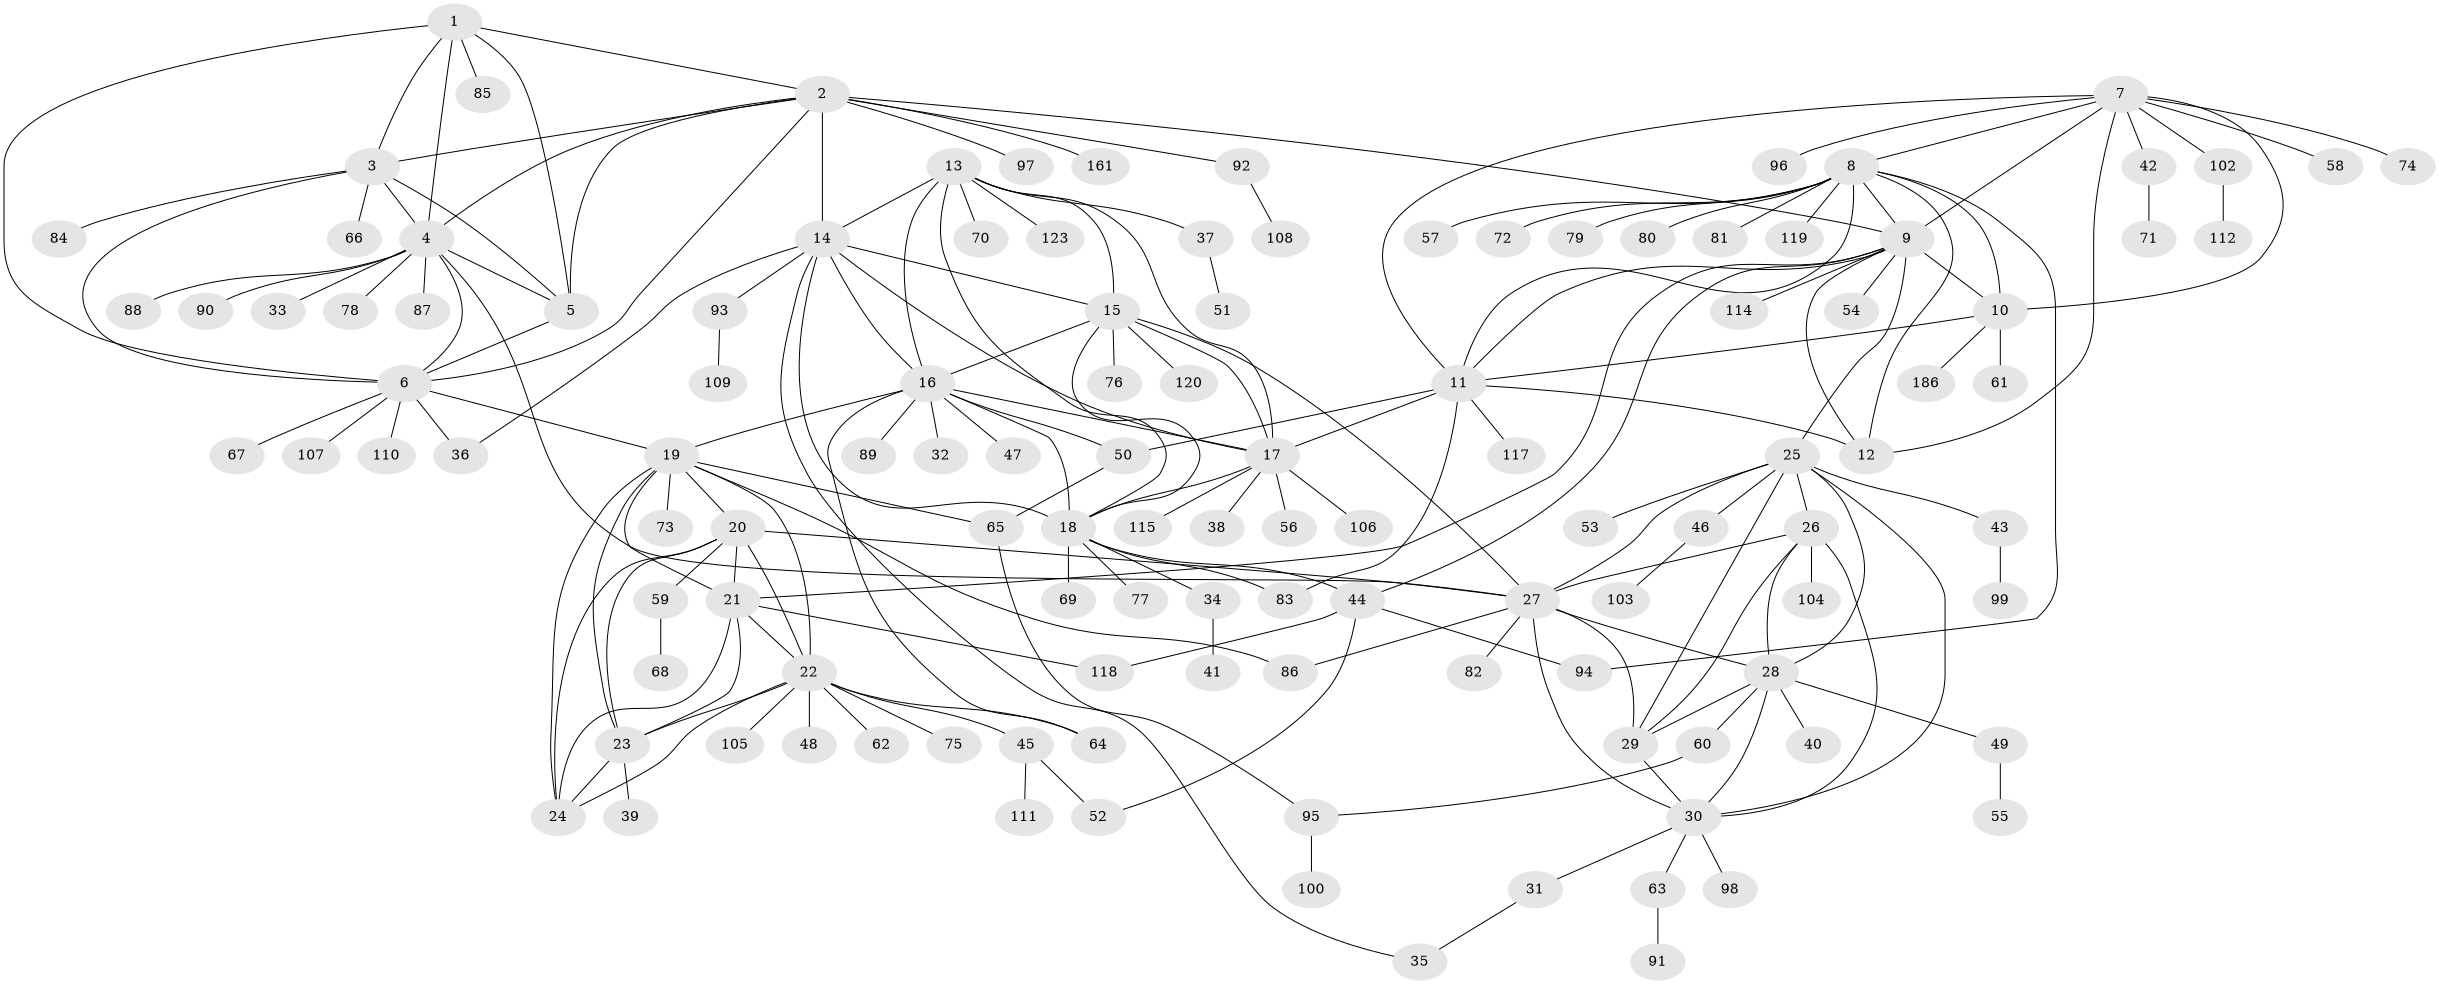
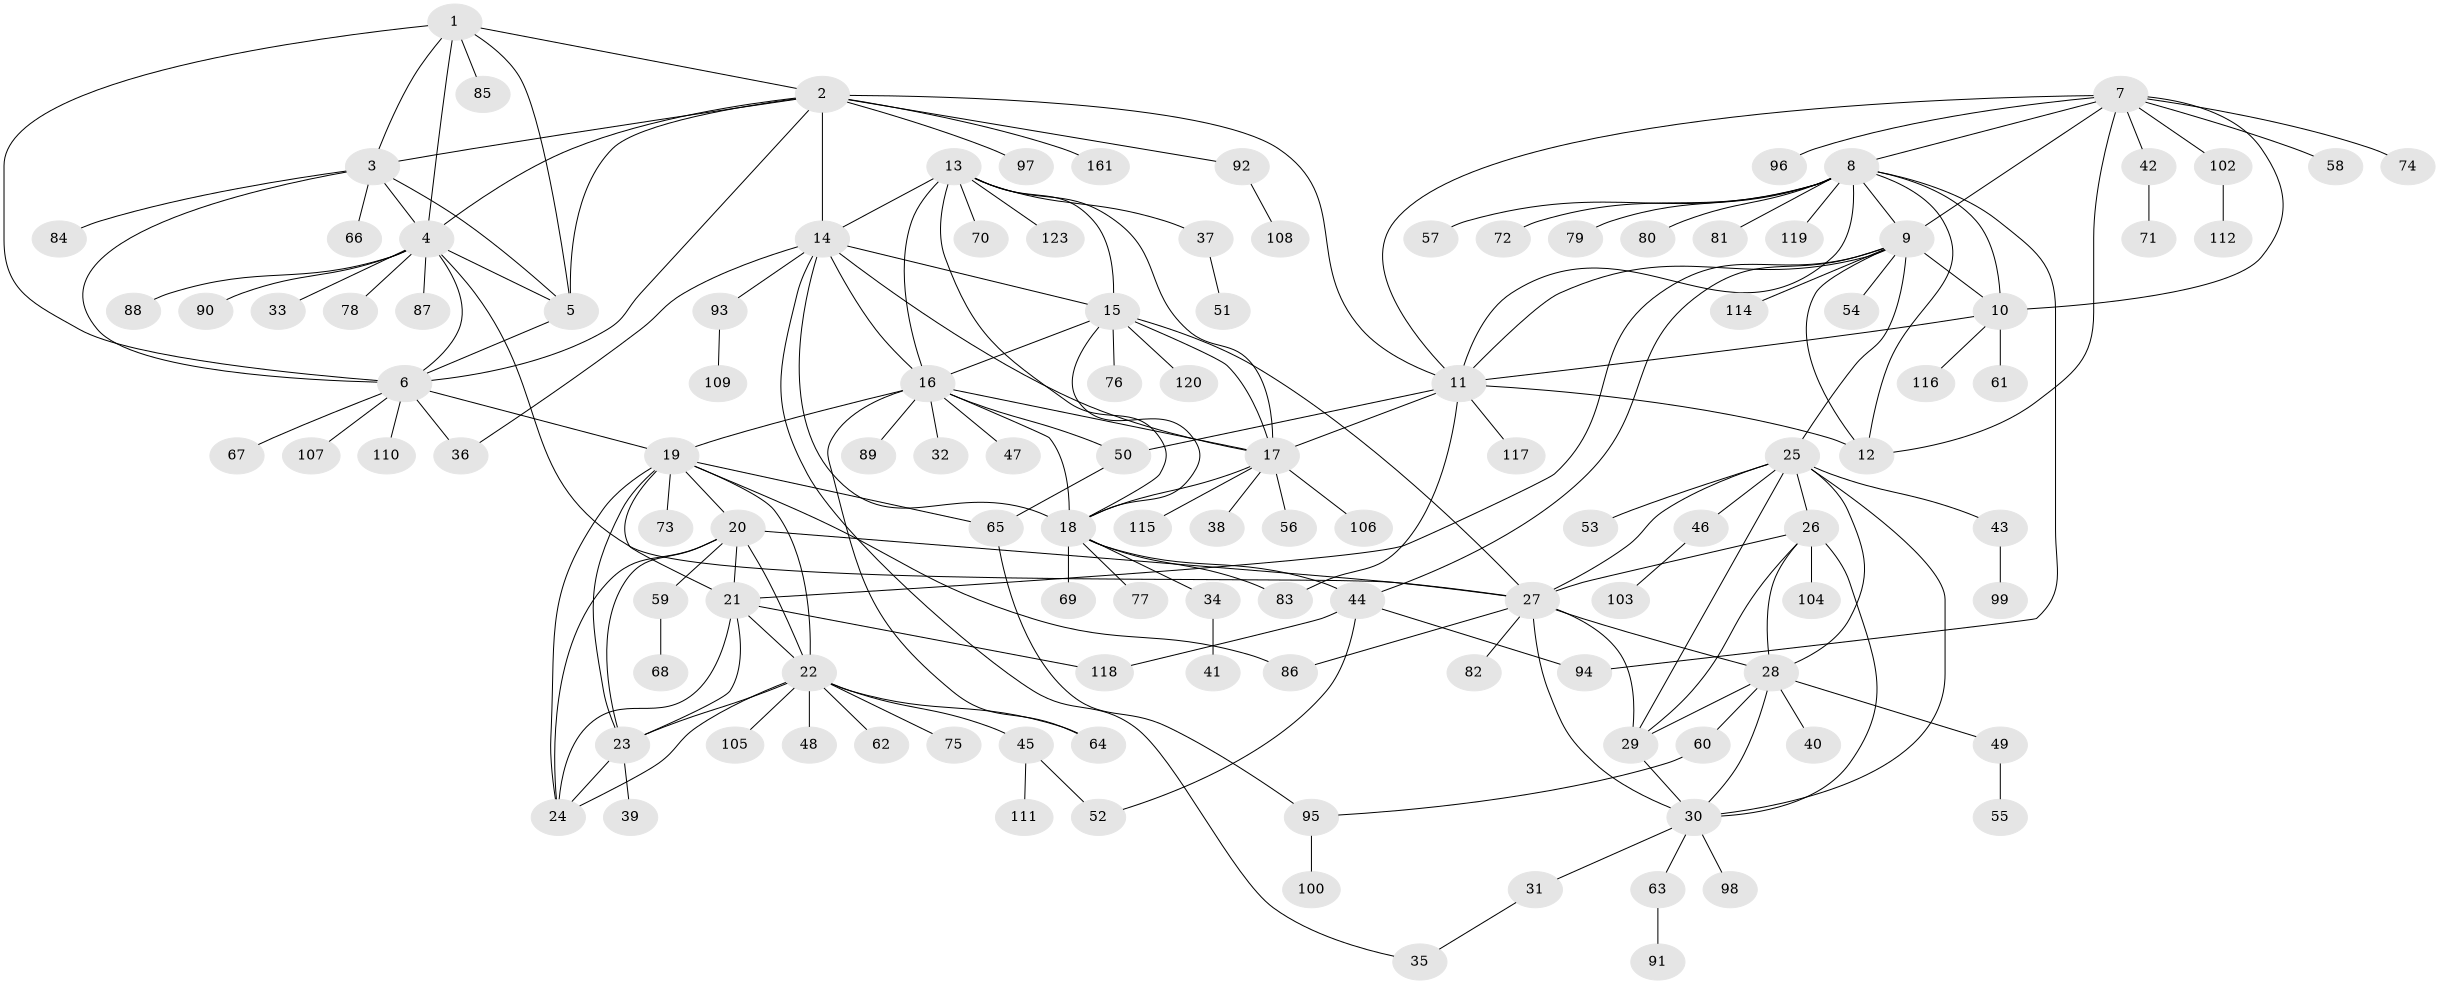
(1367, 151) -> (1211, 125)
(1926, 384) -> (1926, 384)
